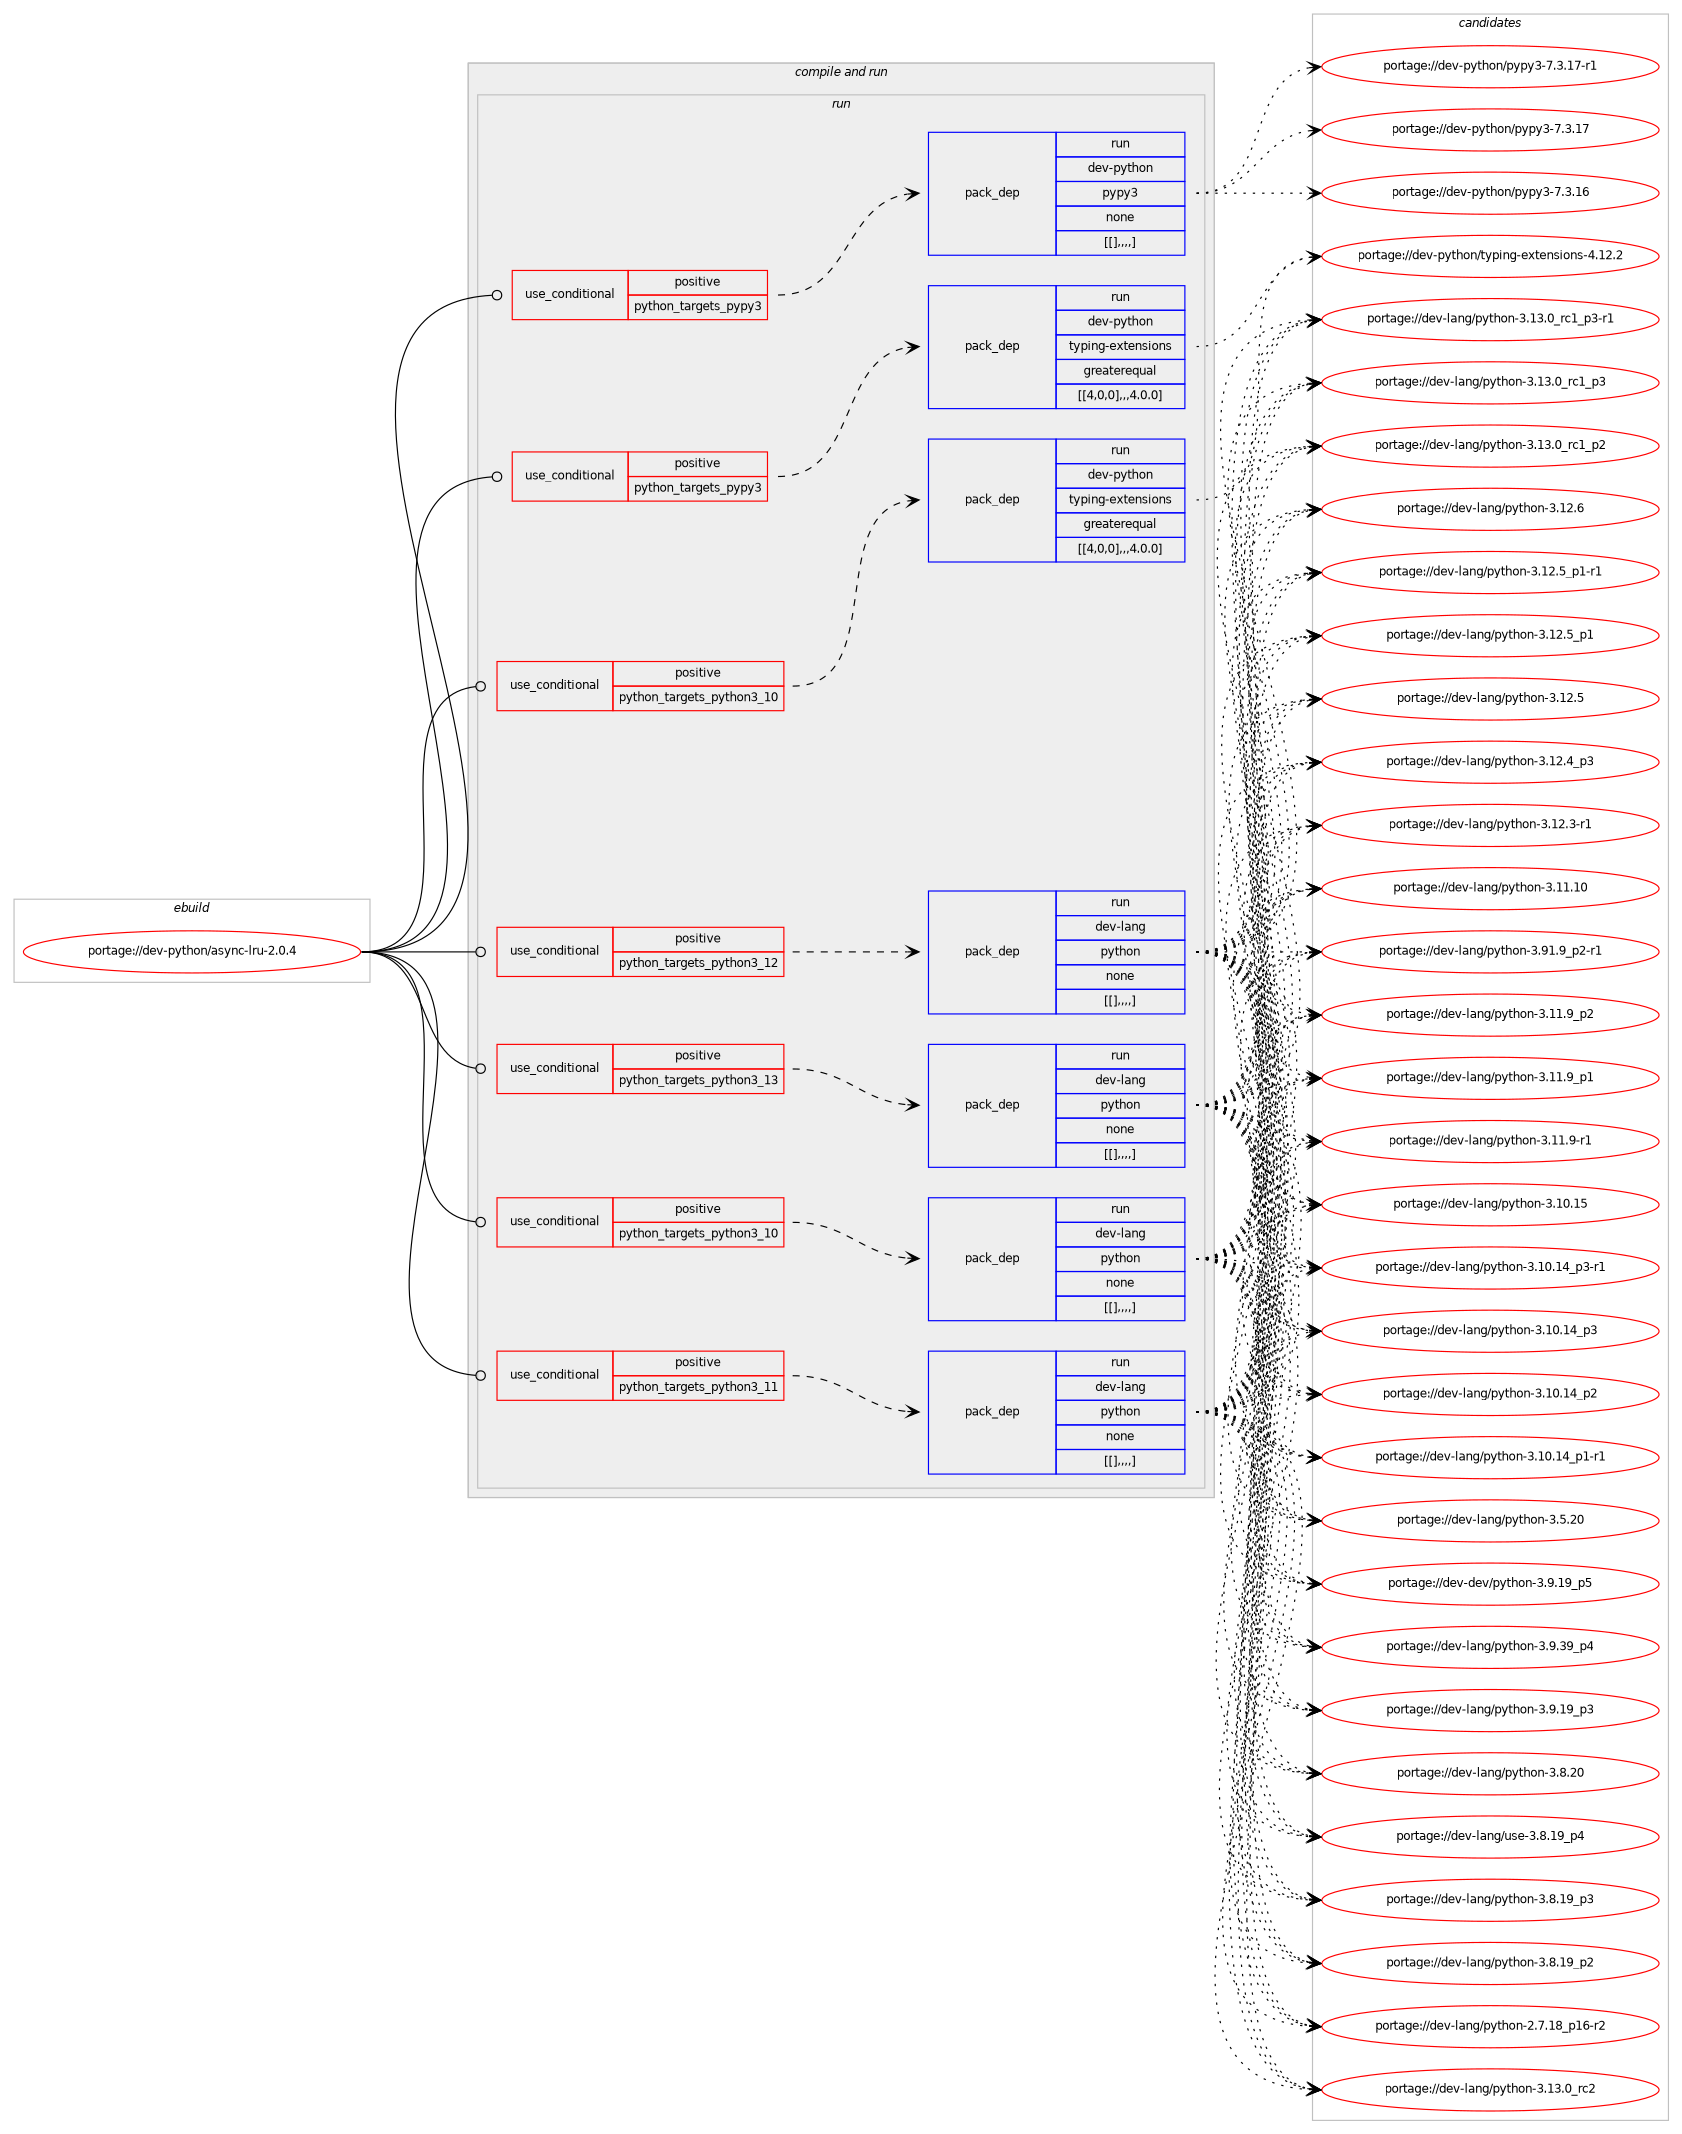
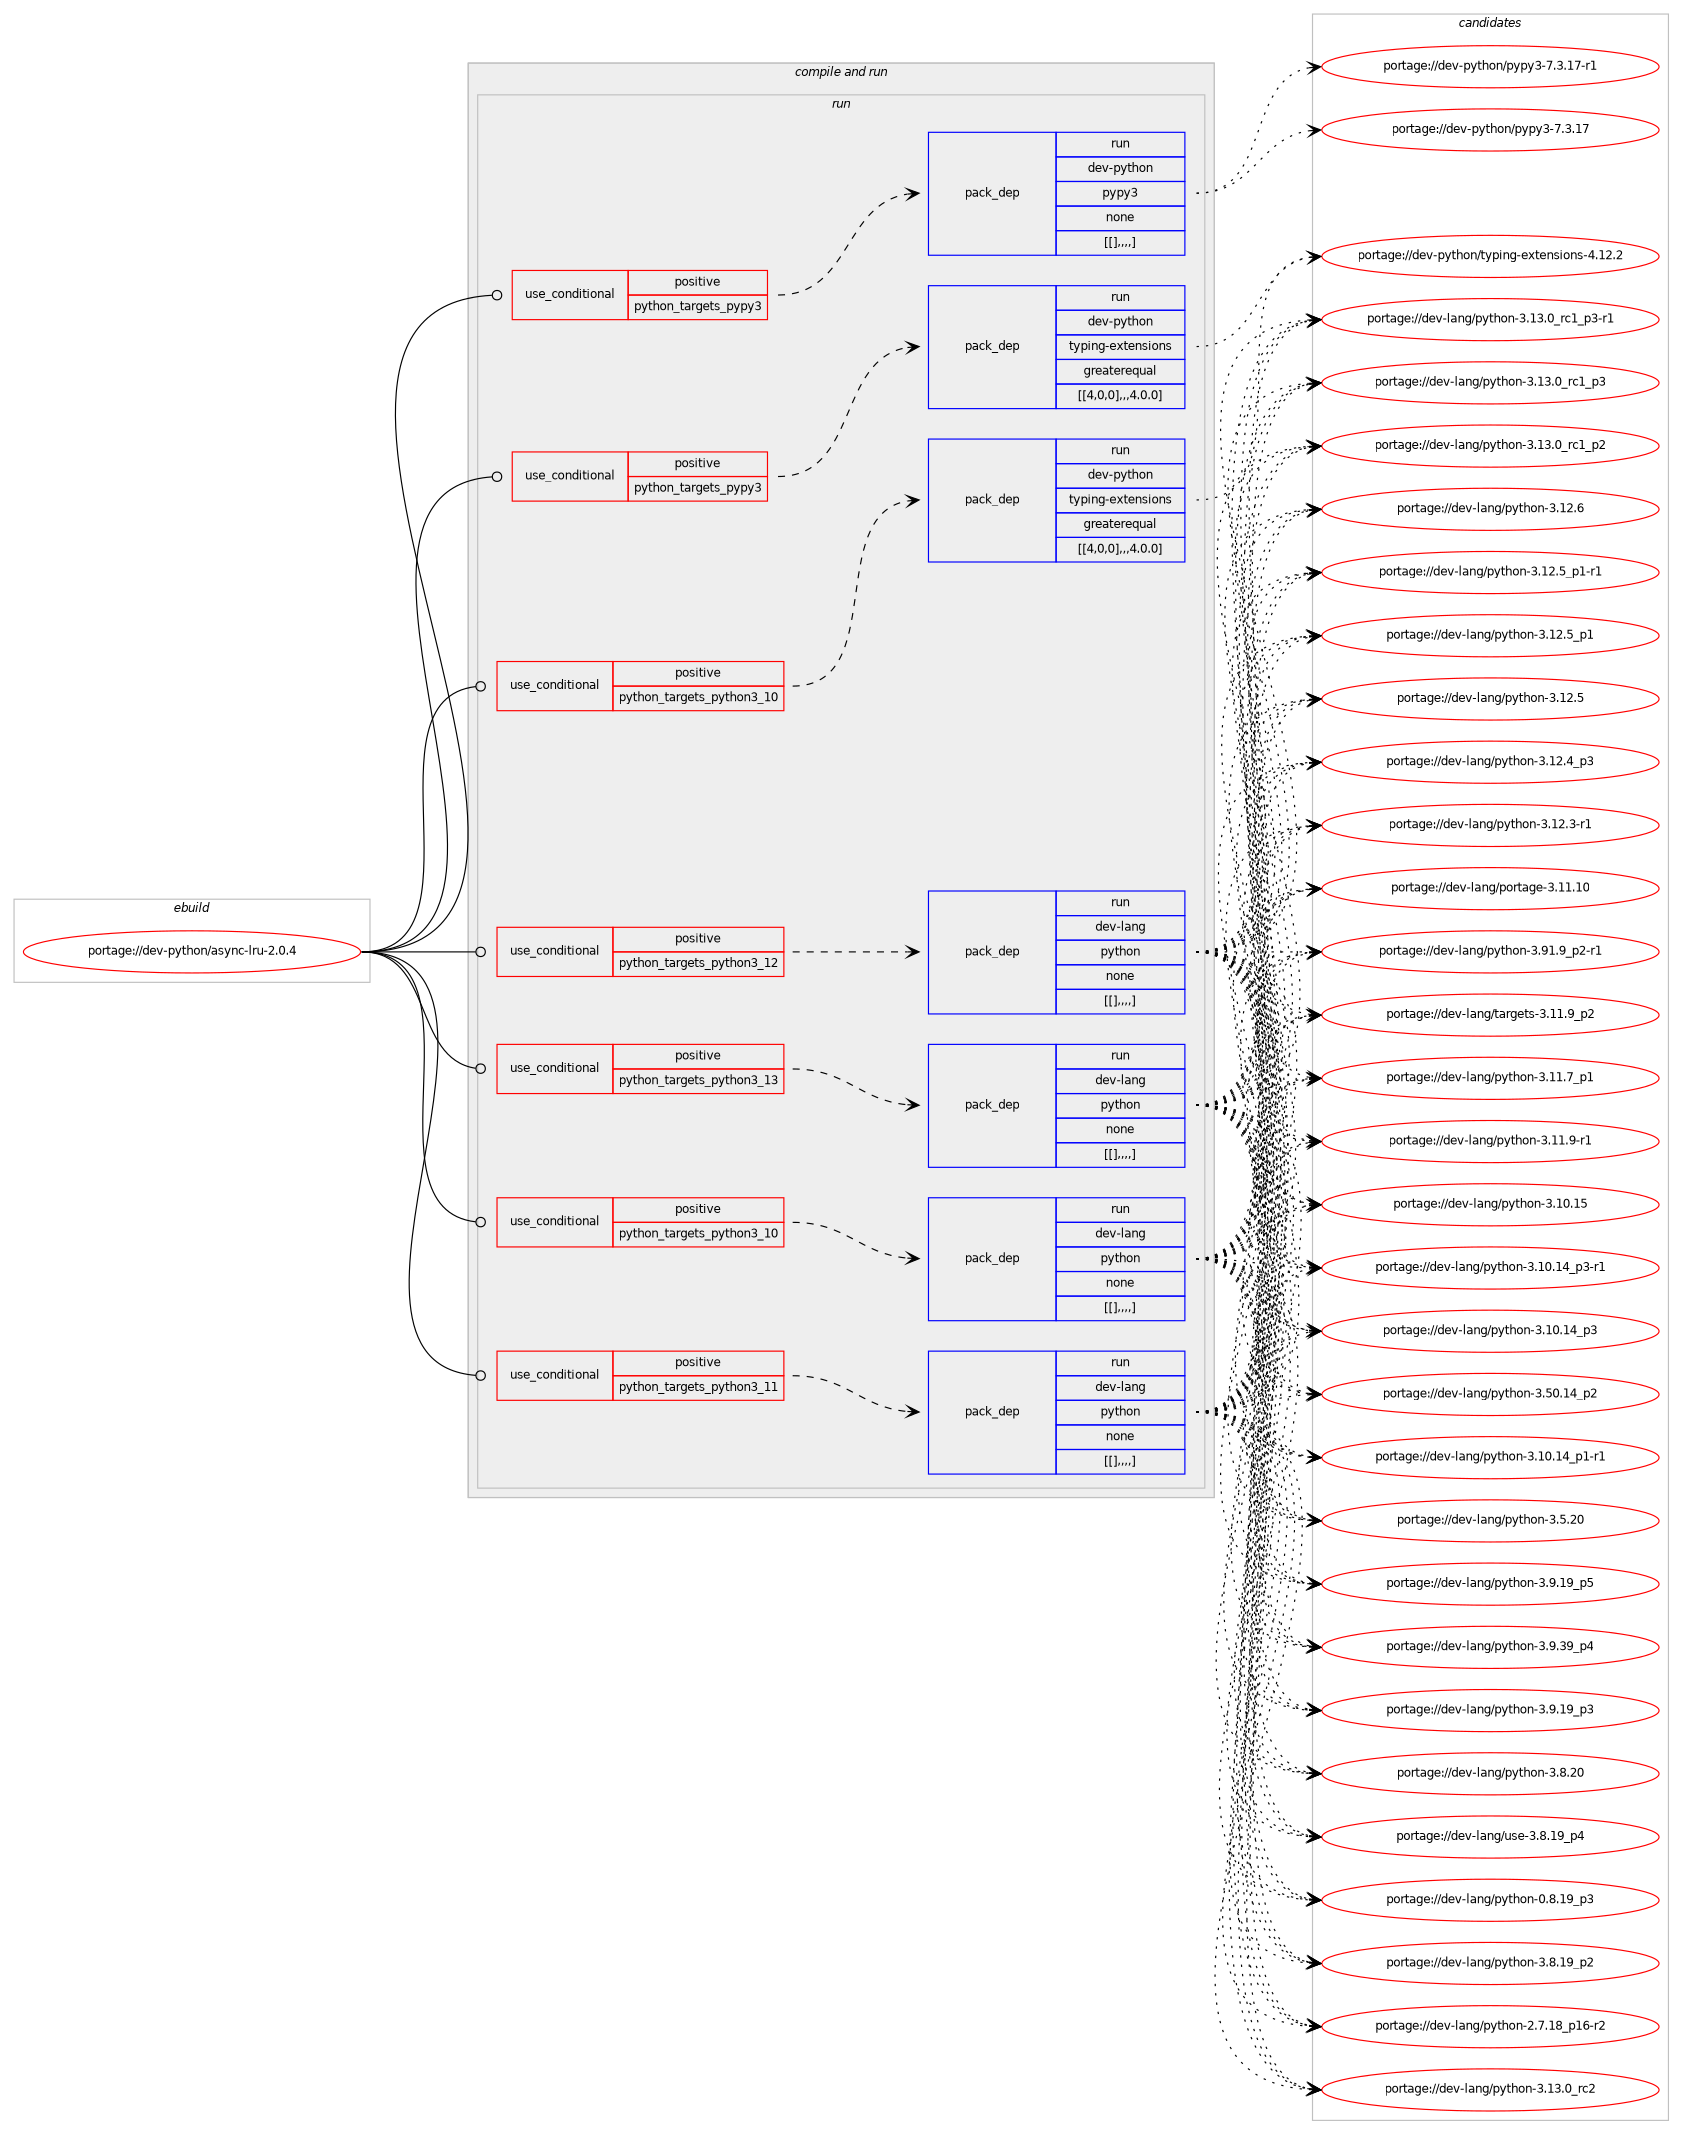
(1490, 193) -> none
(1490, 889) -> (1490, 889)
(1490, 1015) -> (1490, 1015)
(1490, 1078) -> (1490, 1078)
(1490, 1394) -> (1490, 1394)
(1490, 1584) -> (1490, 1584)
(1490, 1900) -> (1490, 1900)
